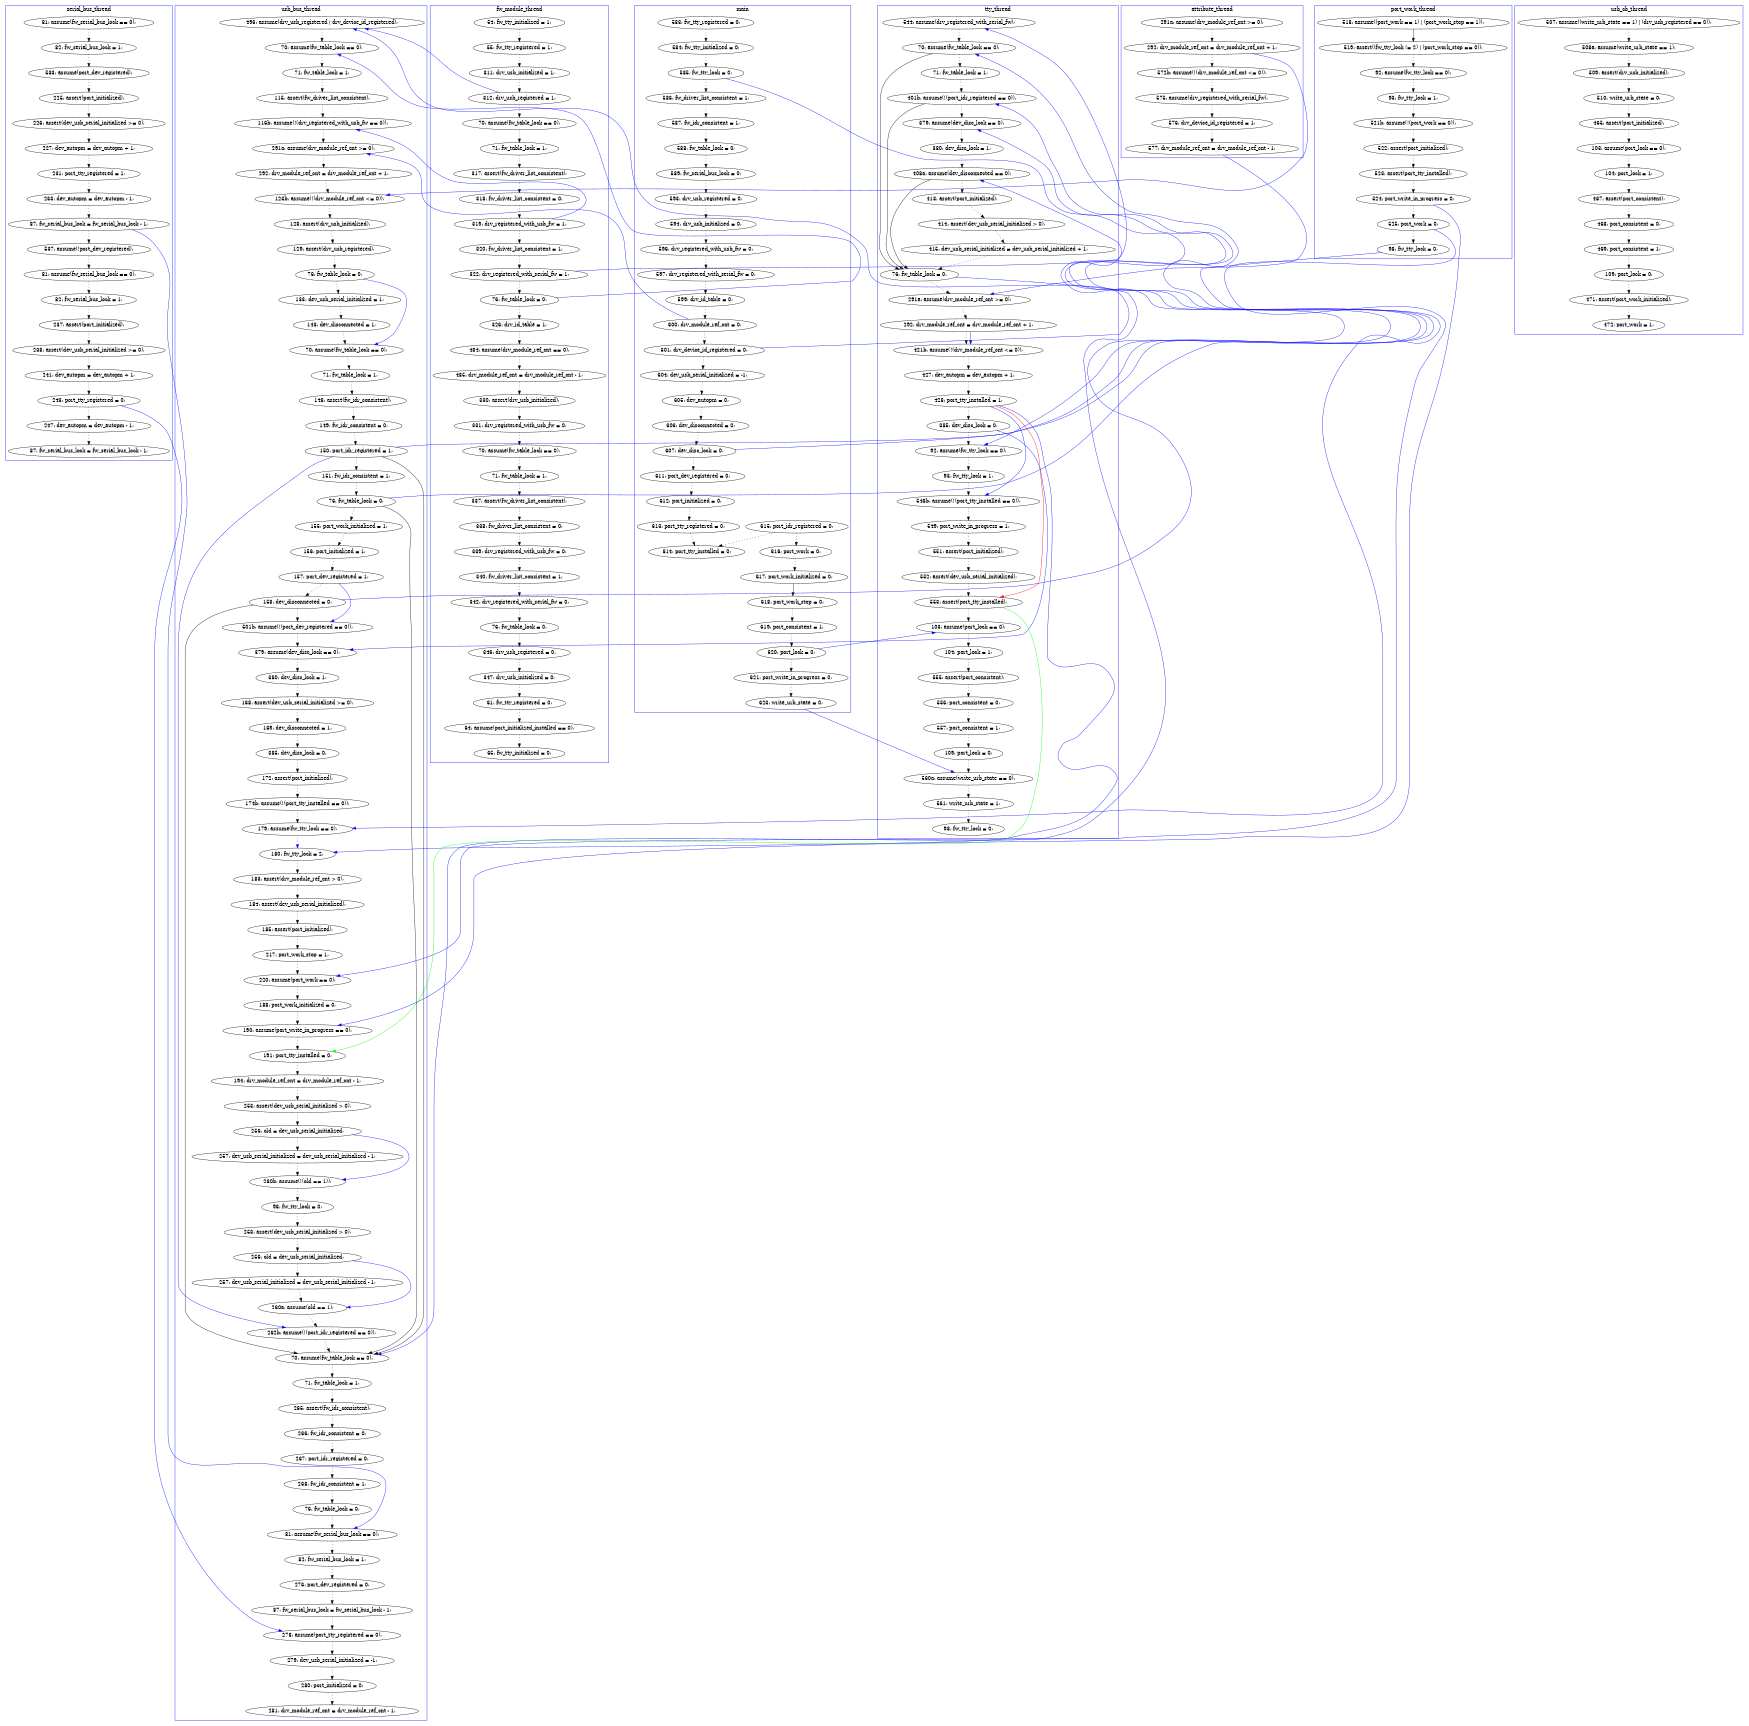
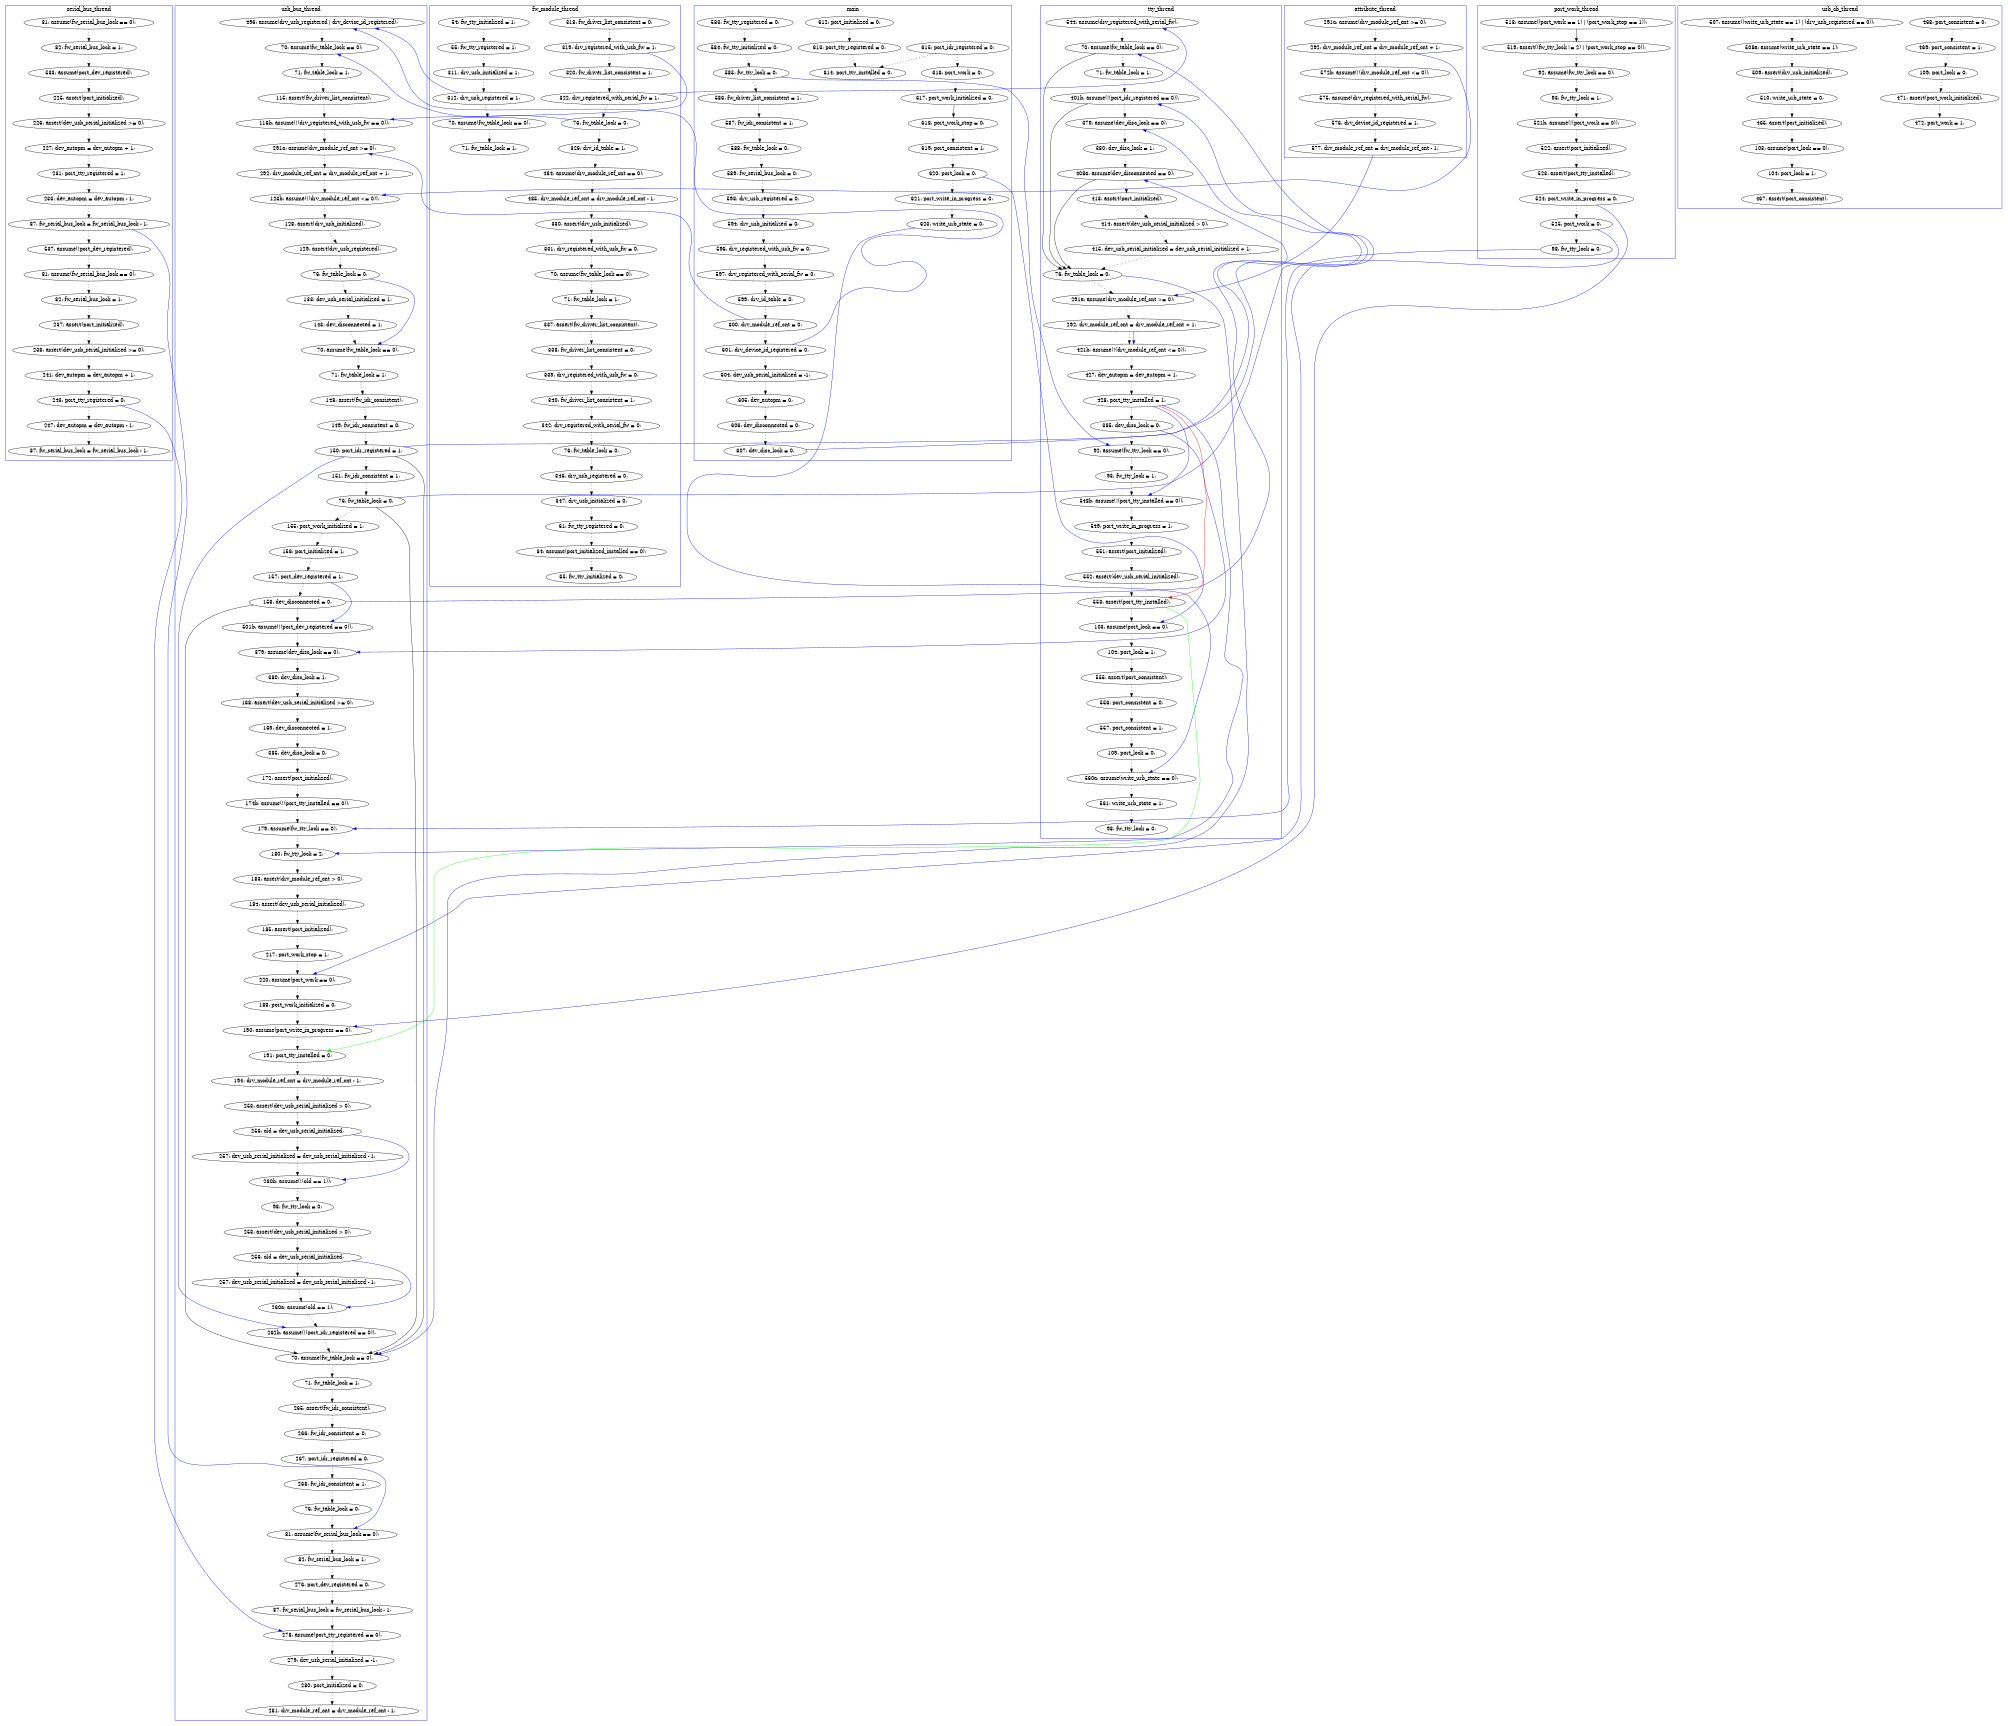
(519, 174) -> none
(1629, 210) -> none
(693, 476) -> none
(298, 840) -> (298, 840)
